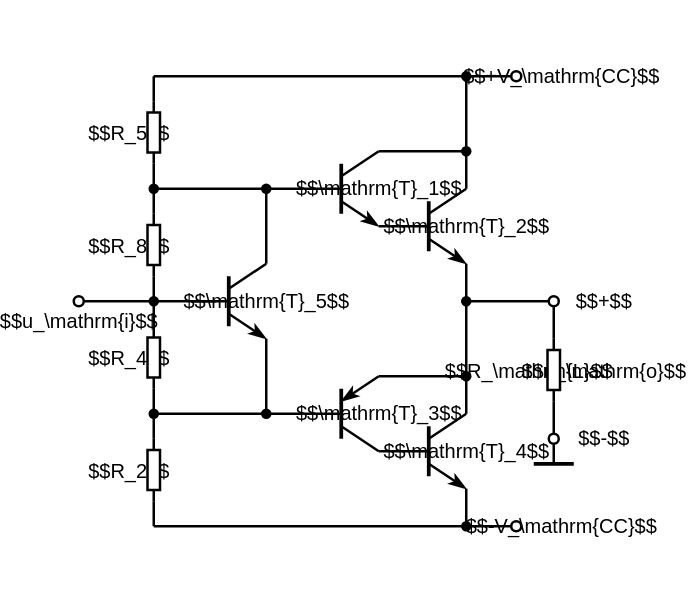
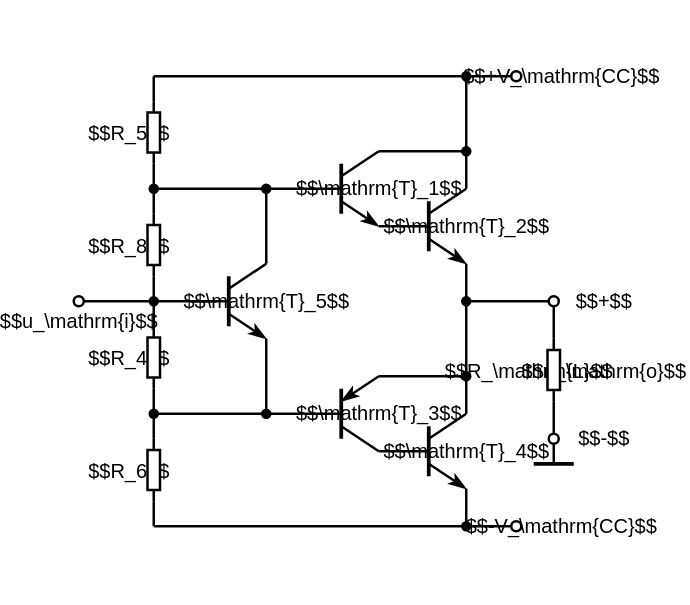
(130, 471) -> (130, 471)
